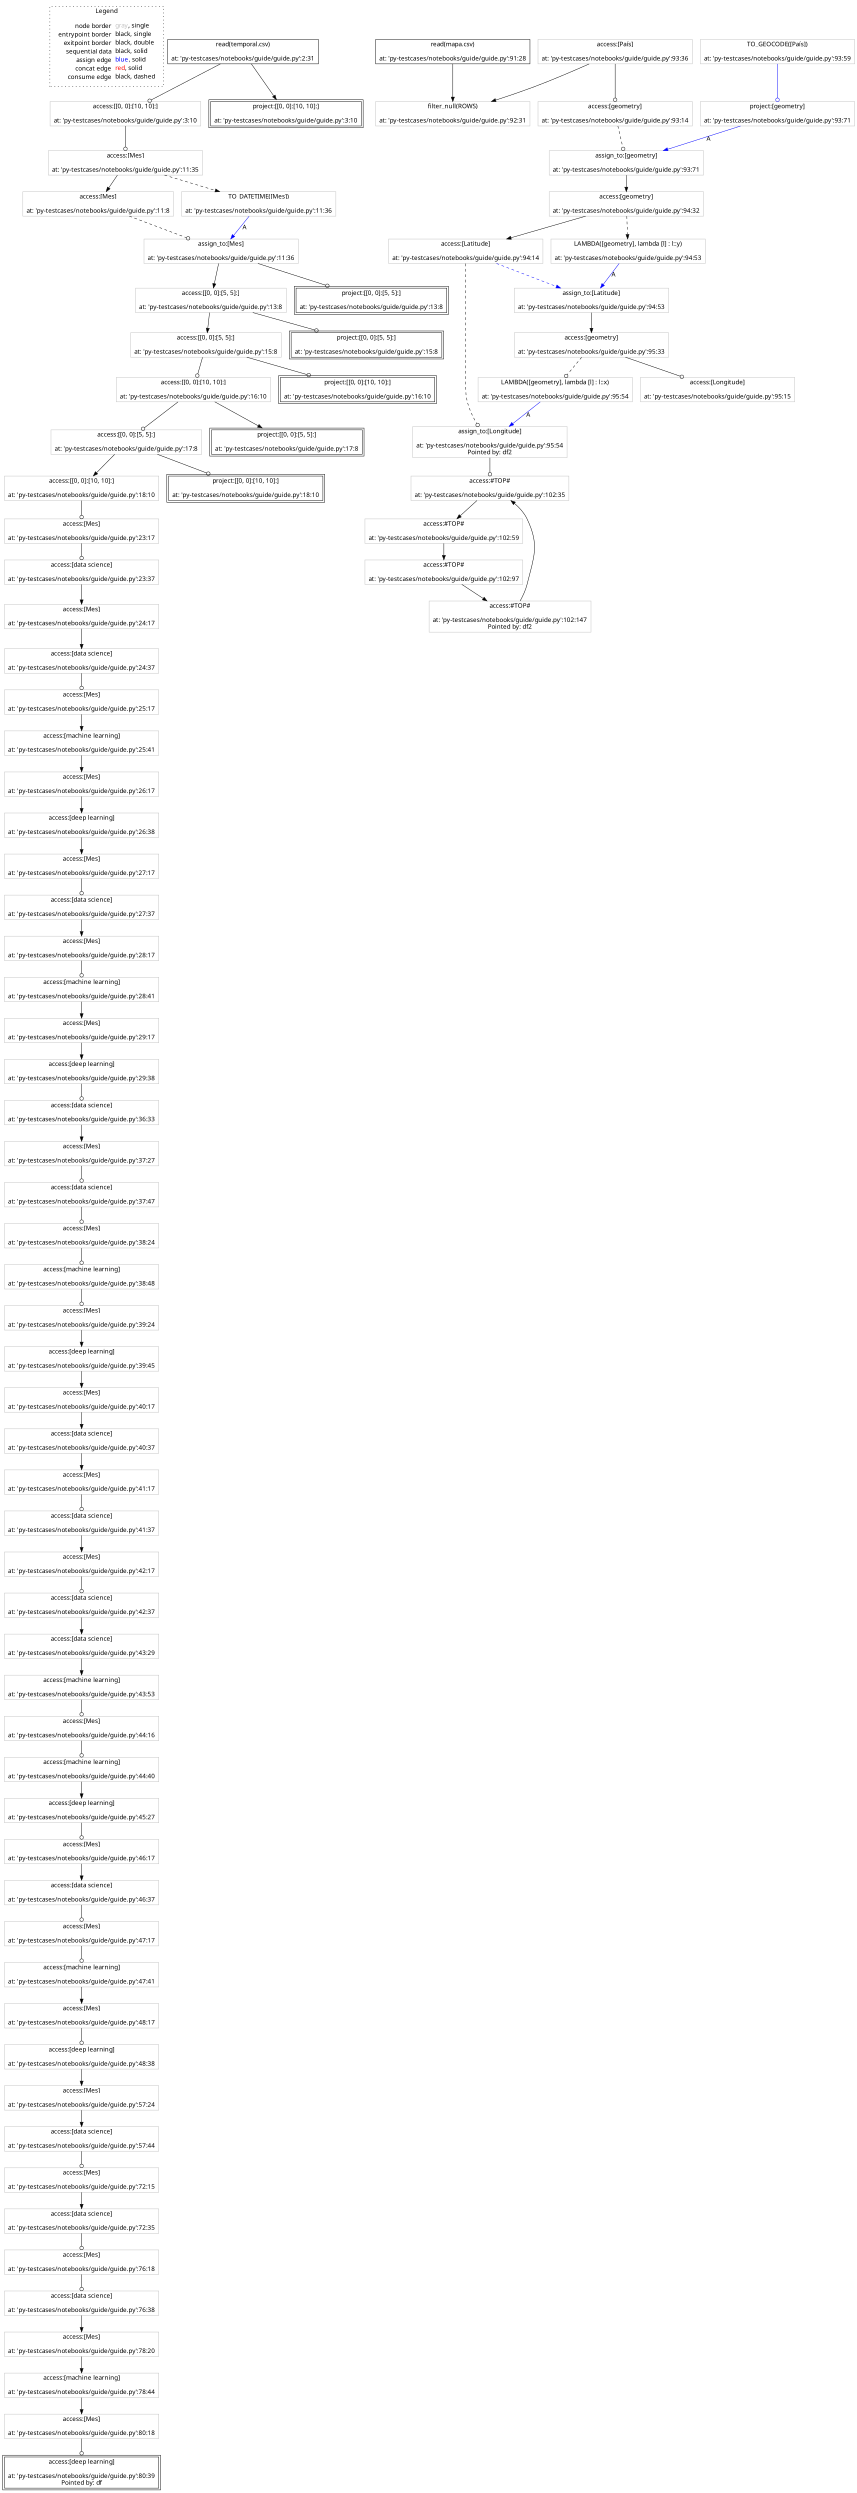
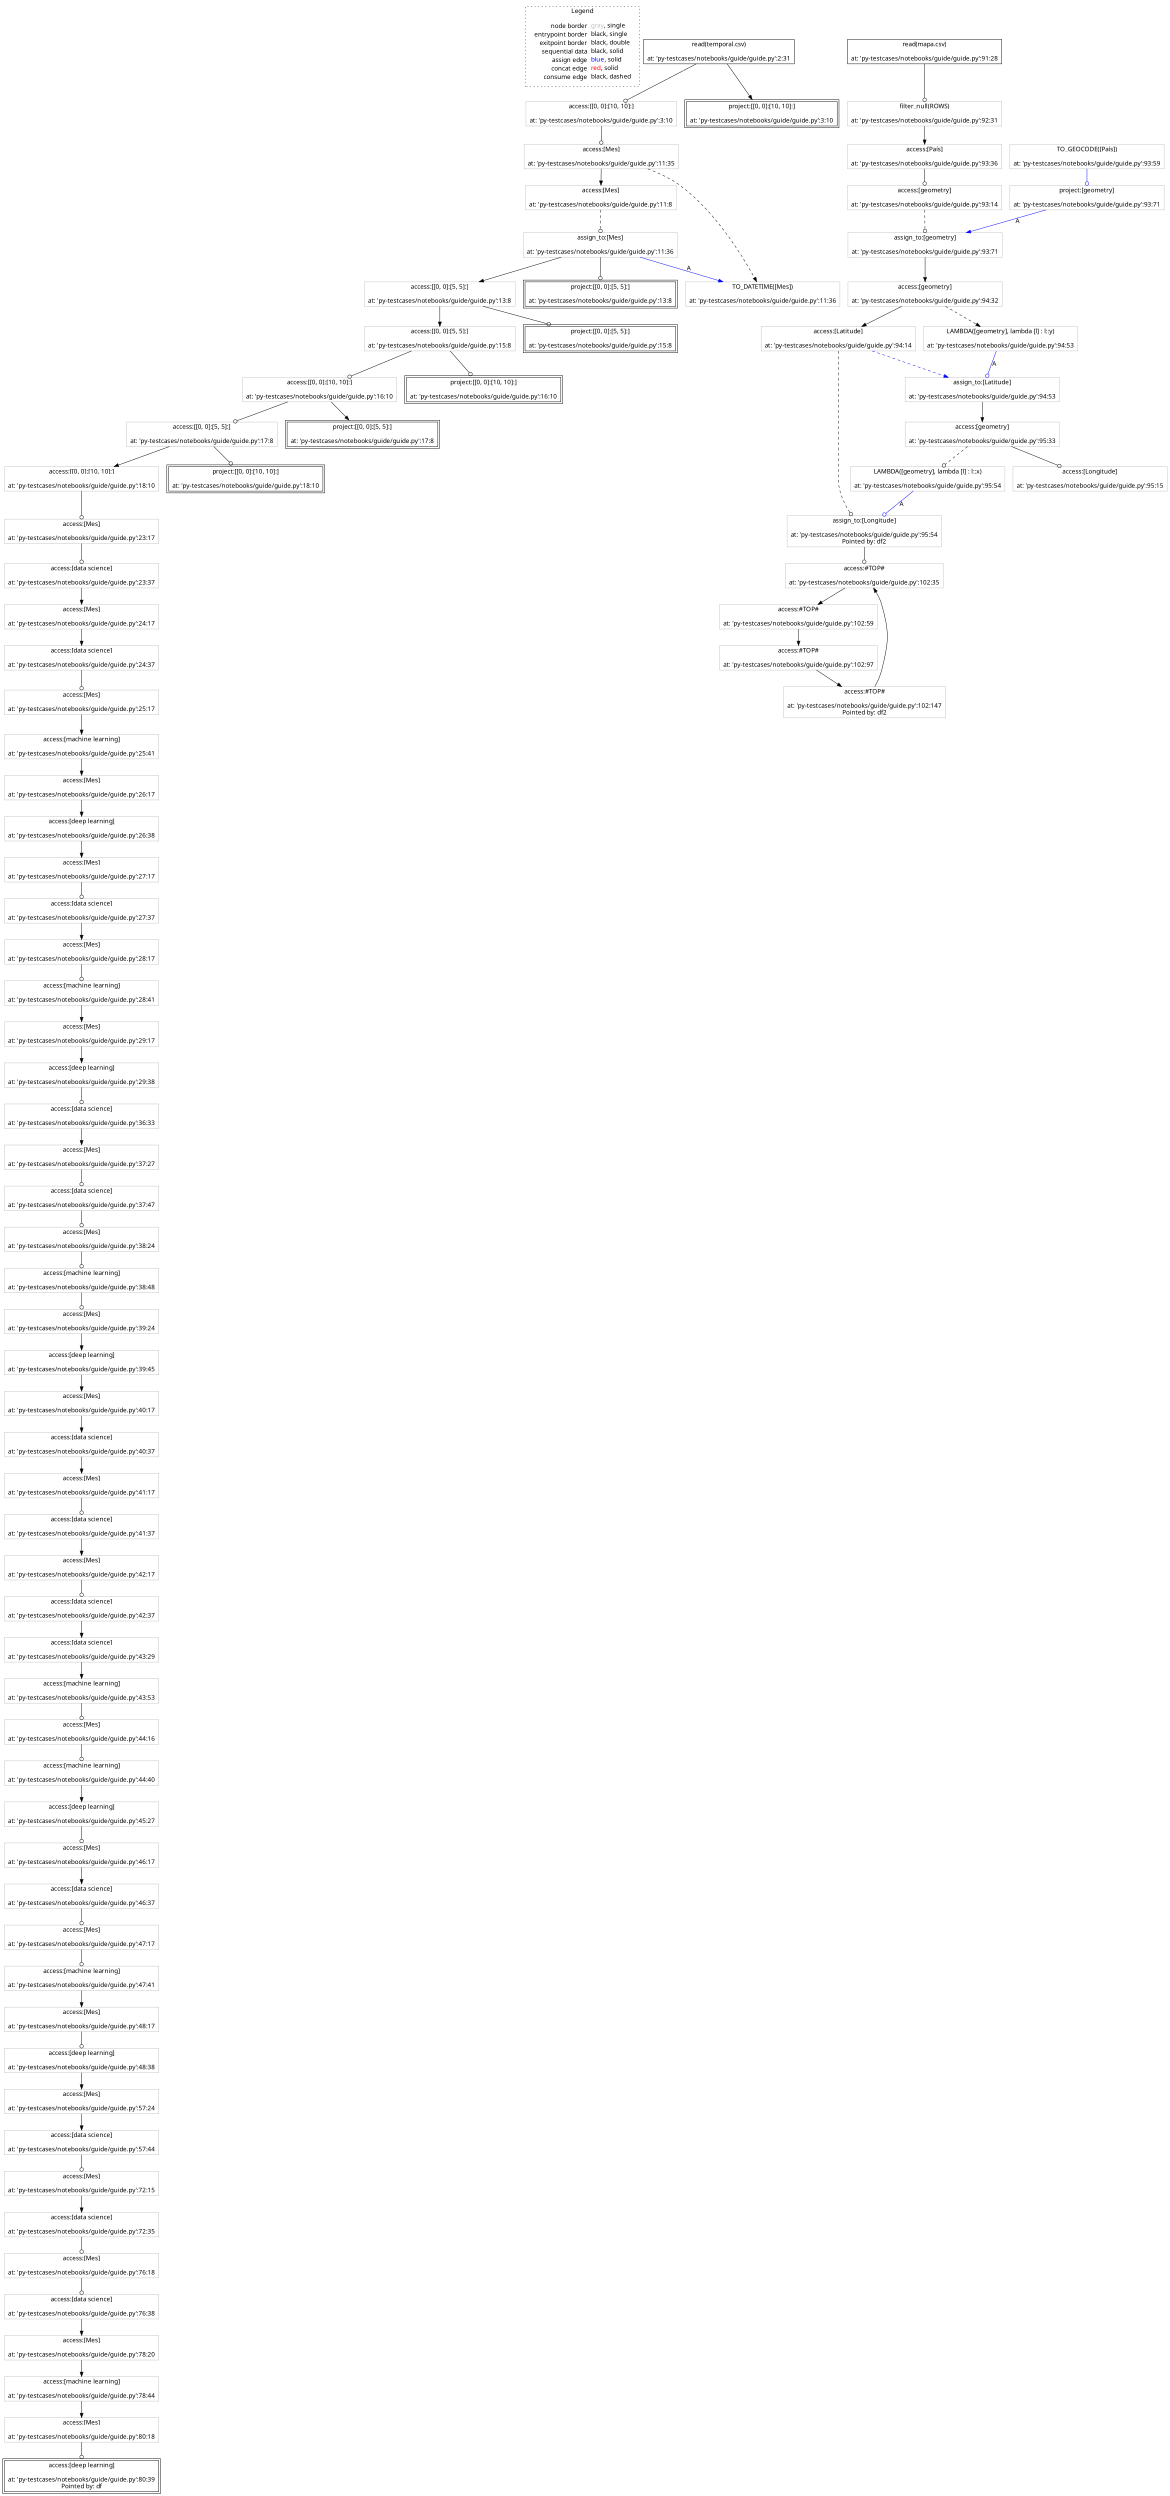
(453, 80) -> (925, 81)
(543, 83) -> (925, 133)
(241, 226) -> (679, 269)
(611, 274) -> (992, 362)
(526, 413) -> (900, 502)
